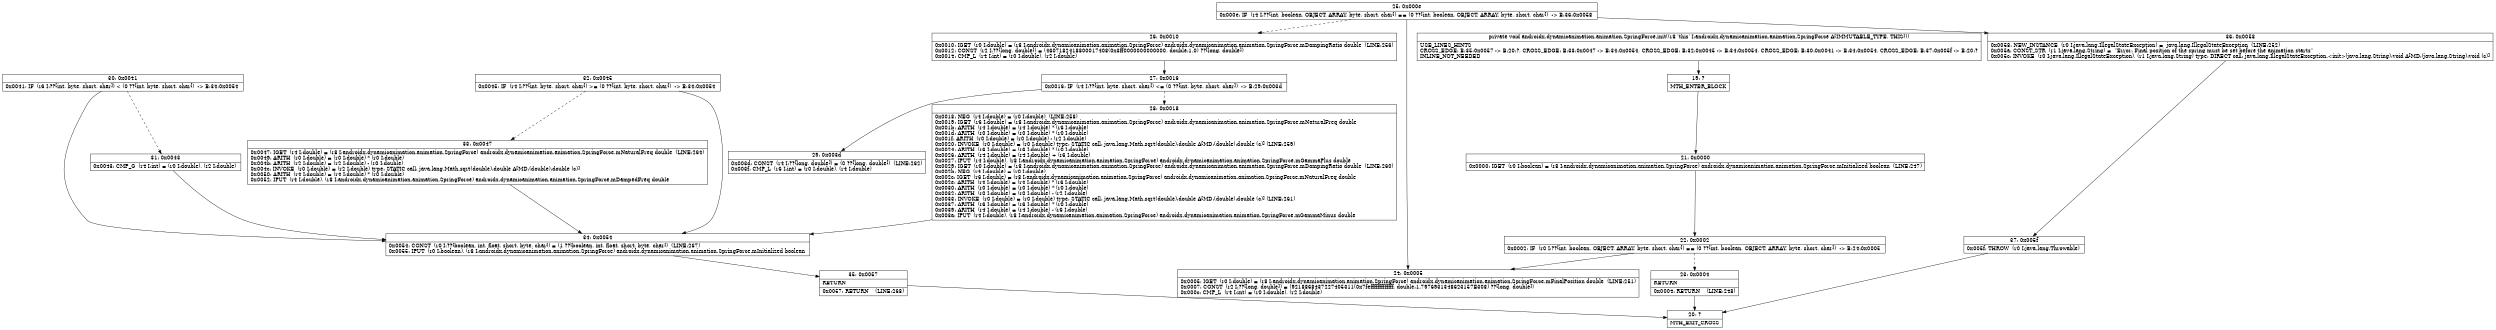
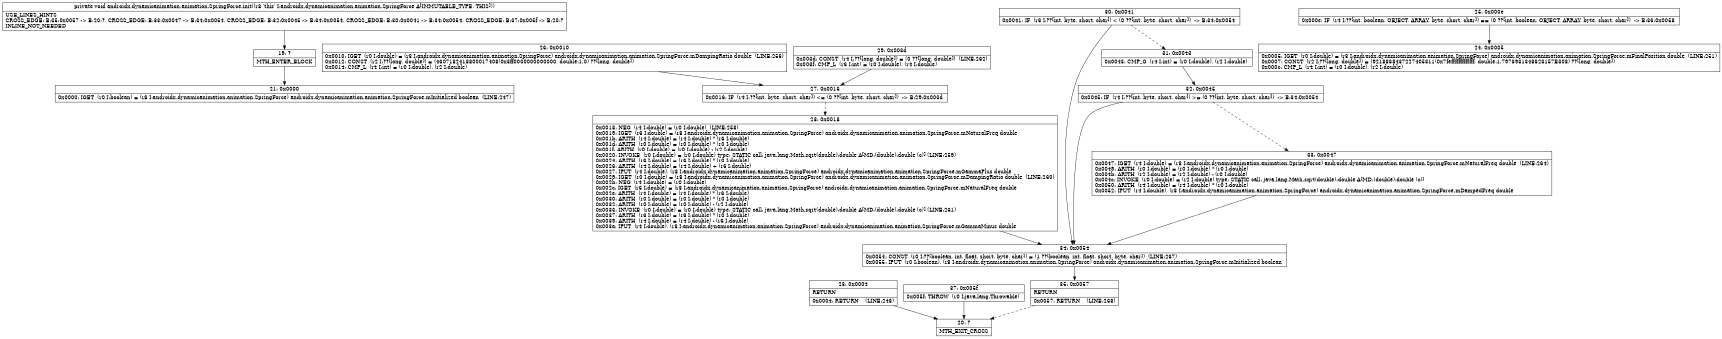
(1306, 26) -> none
(2240, 47) -> none
(938, 102) -> (858, 76)
(270, 227) -> (1188, 74)
(1695, 245) -> none
(1285, 302) -> (1014, 312)
